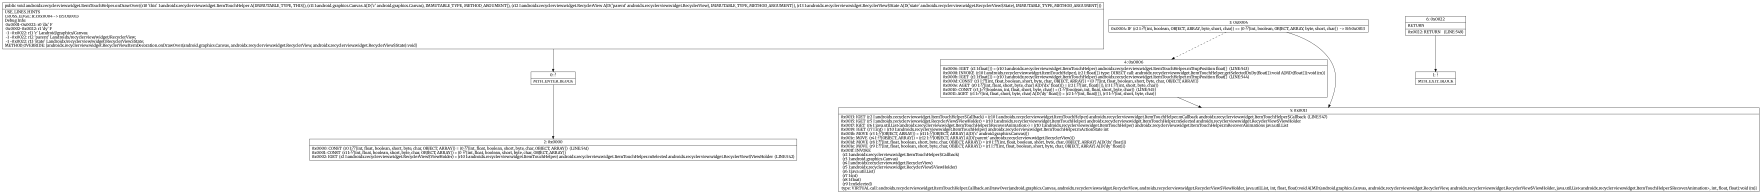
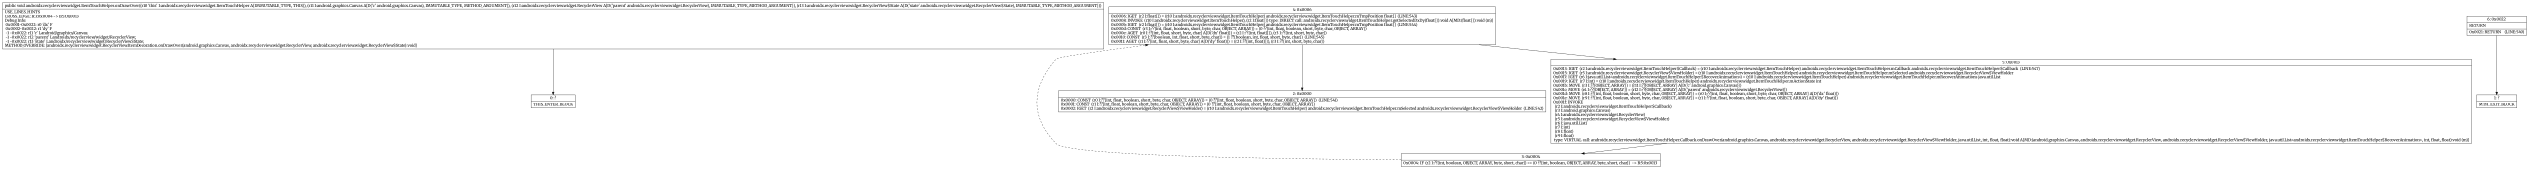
(1436, 32) -> (2497, 32)
(1328, 58) -> (1626, 148)
(553, 81) -> (553, 104)
(553, 110) -> (1302, 66)
(856, 184) -> (1563, 136)
